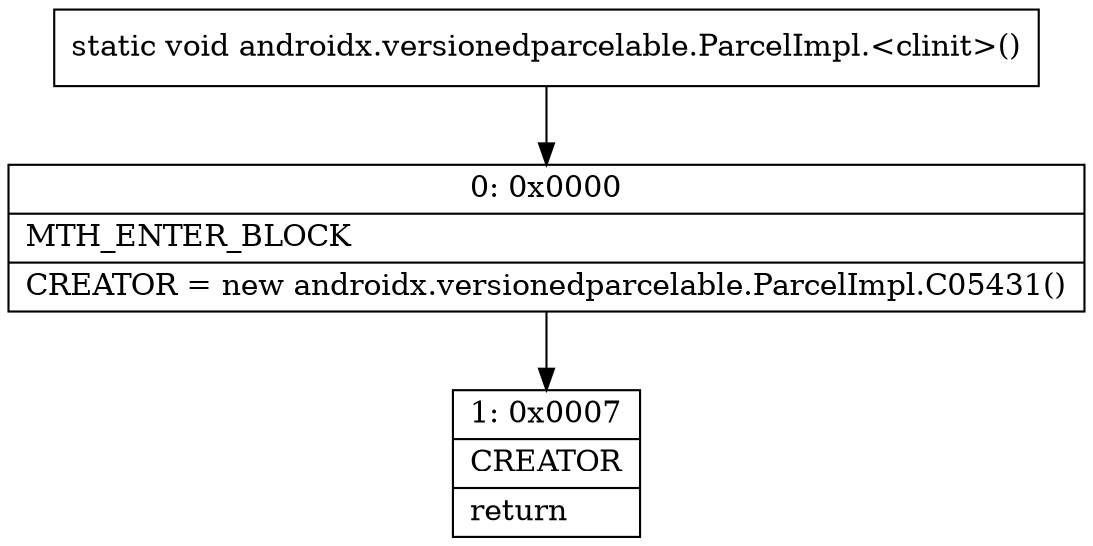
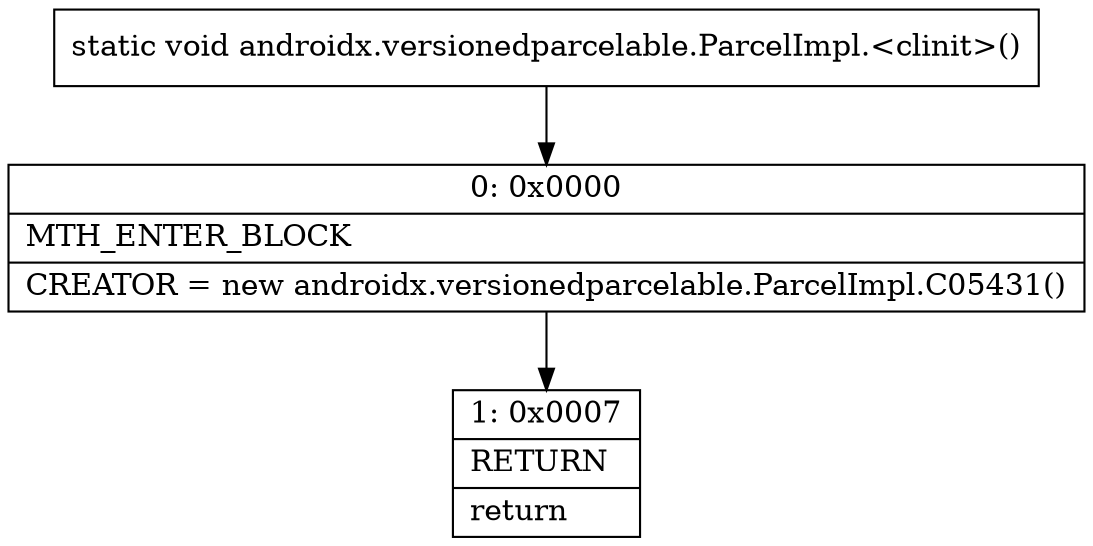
(546, 462) -> (539, 462)
